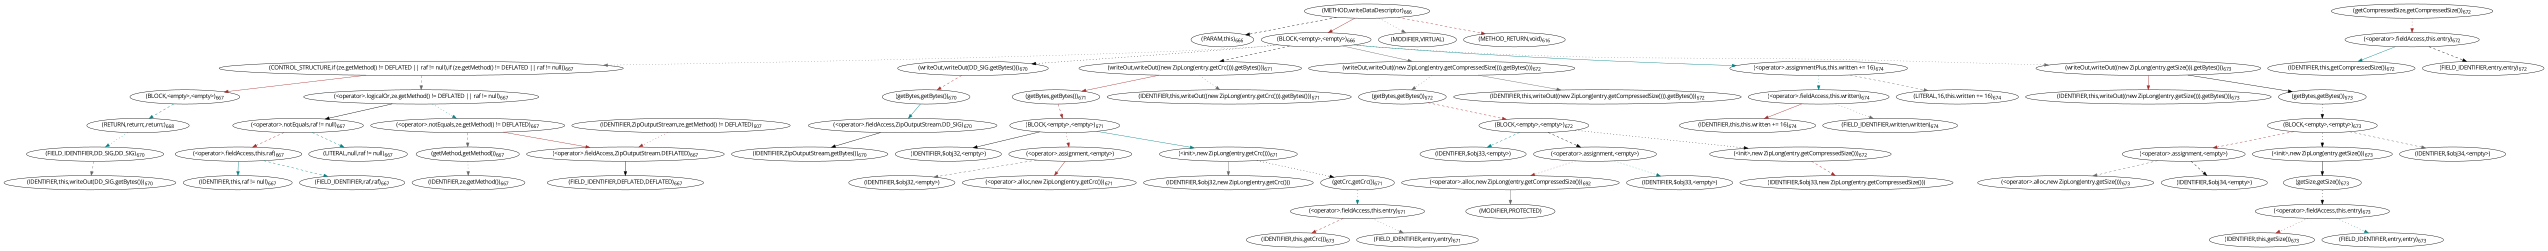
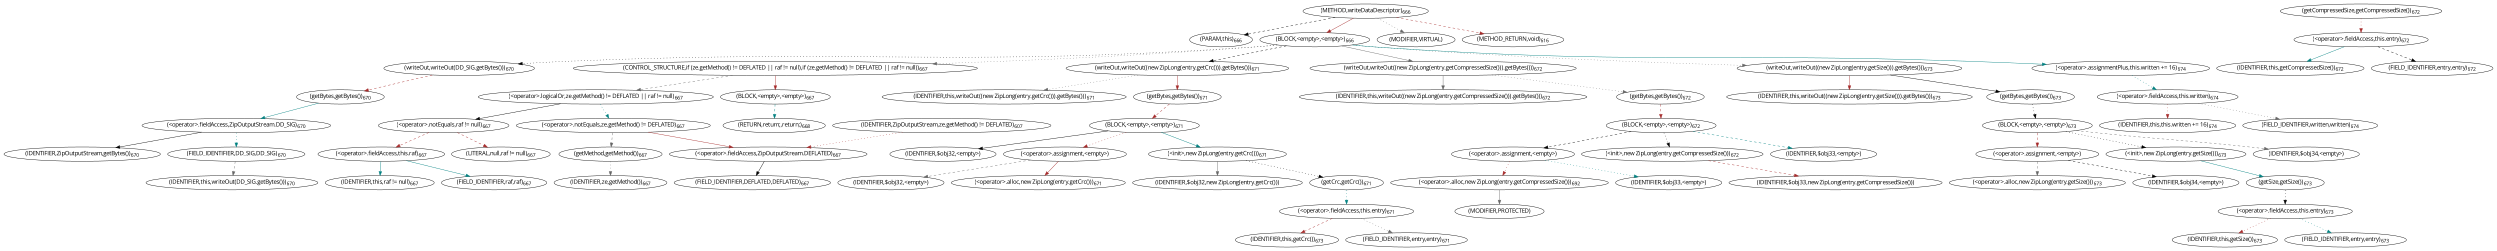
(1957, 97) -> none
(1785, 110) -> (2168, 109)
(118, 139) -> (236, 138)
(326, 139) -> (471, 139)
(2322, 166) -> (2230, 168)
(294, 168) -> (436, 168)
